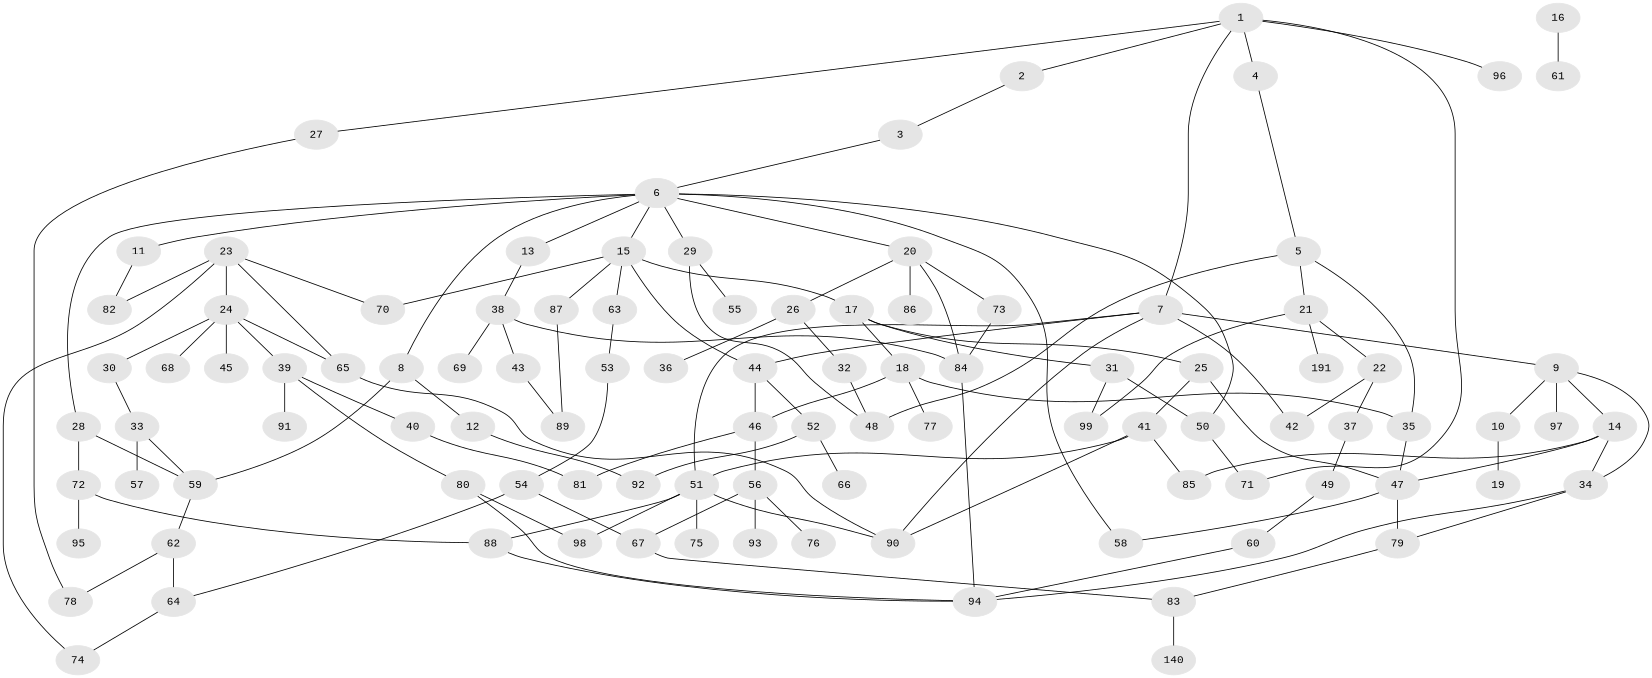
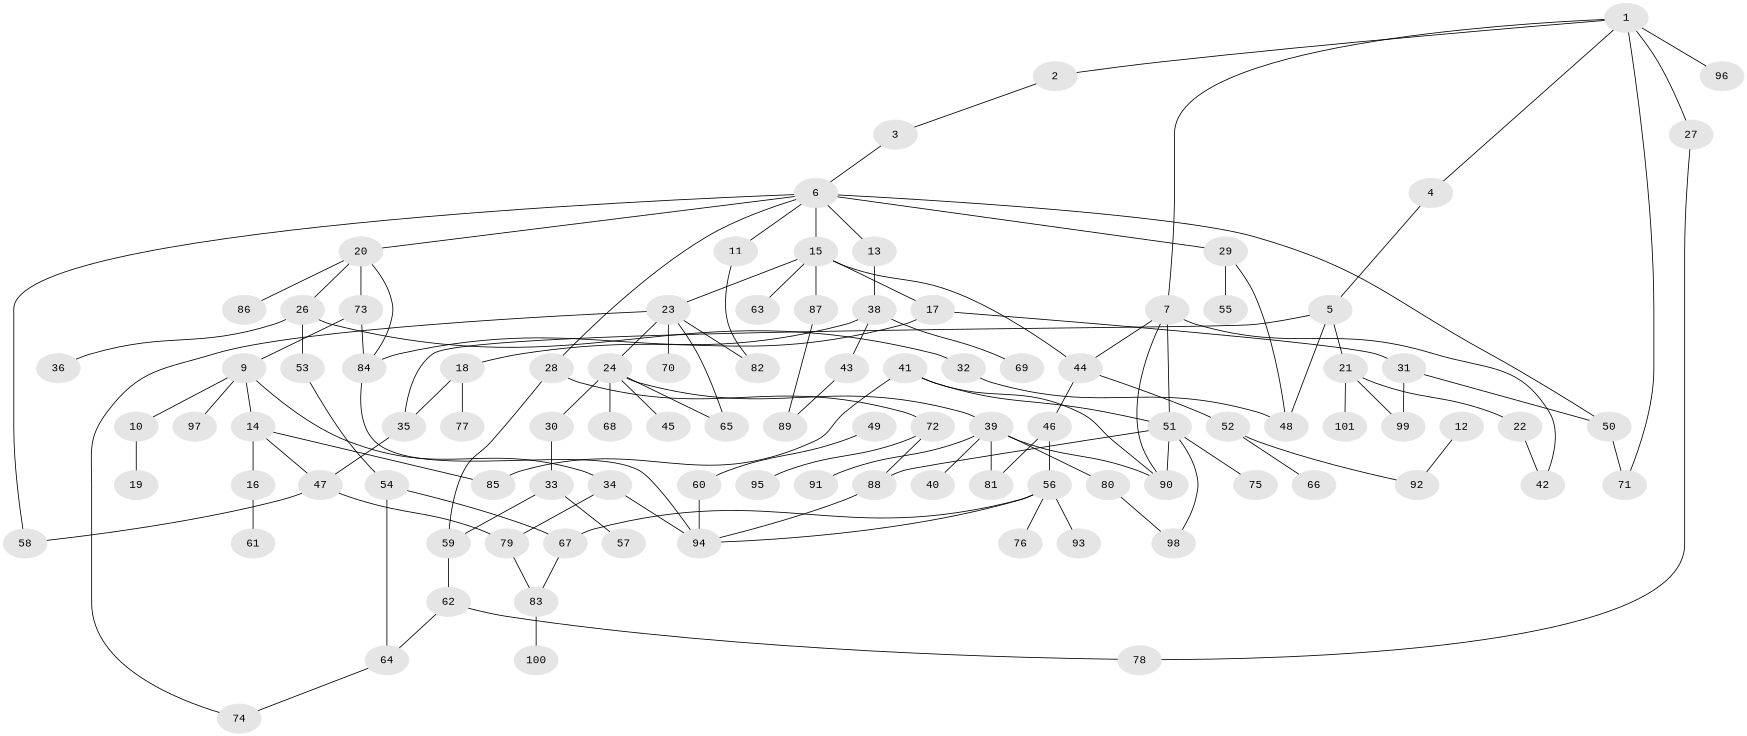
(503, 281) -> (742, 281)
(612, 334) -> (303, 345)
(1359, 339) -> (292, 344)
(402, 368) -> none
(1201, 368) -> none
(1321, 368) -> (1345, 427)
(826, 398) -> none
(1350, 427) -> none
(497, 456) -> (991, 461)
(1600, 456) -> (253, 456)
(620, 459) -> (1079, 456)
(702, 587) -> (879, 528)
(1174, 660) -> (536, 660)
